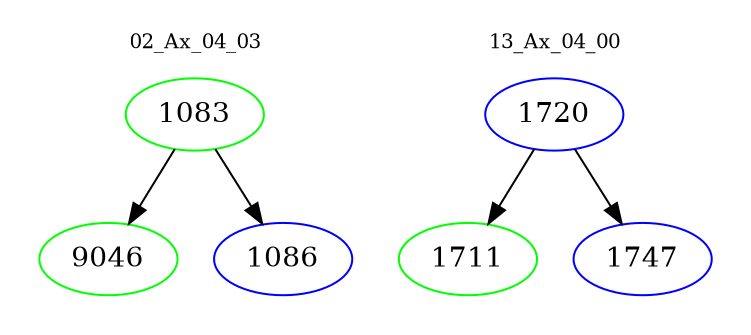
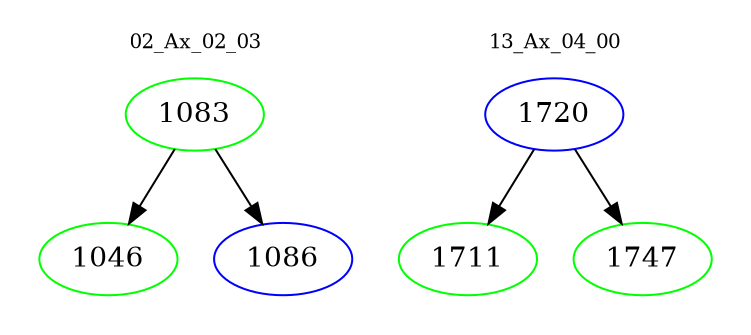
(196, 43) -> (196, 43)
(108, 259) -> (108, 259)
(643, 259) -> (643, 259)
